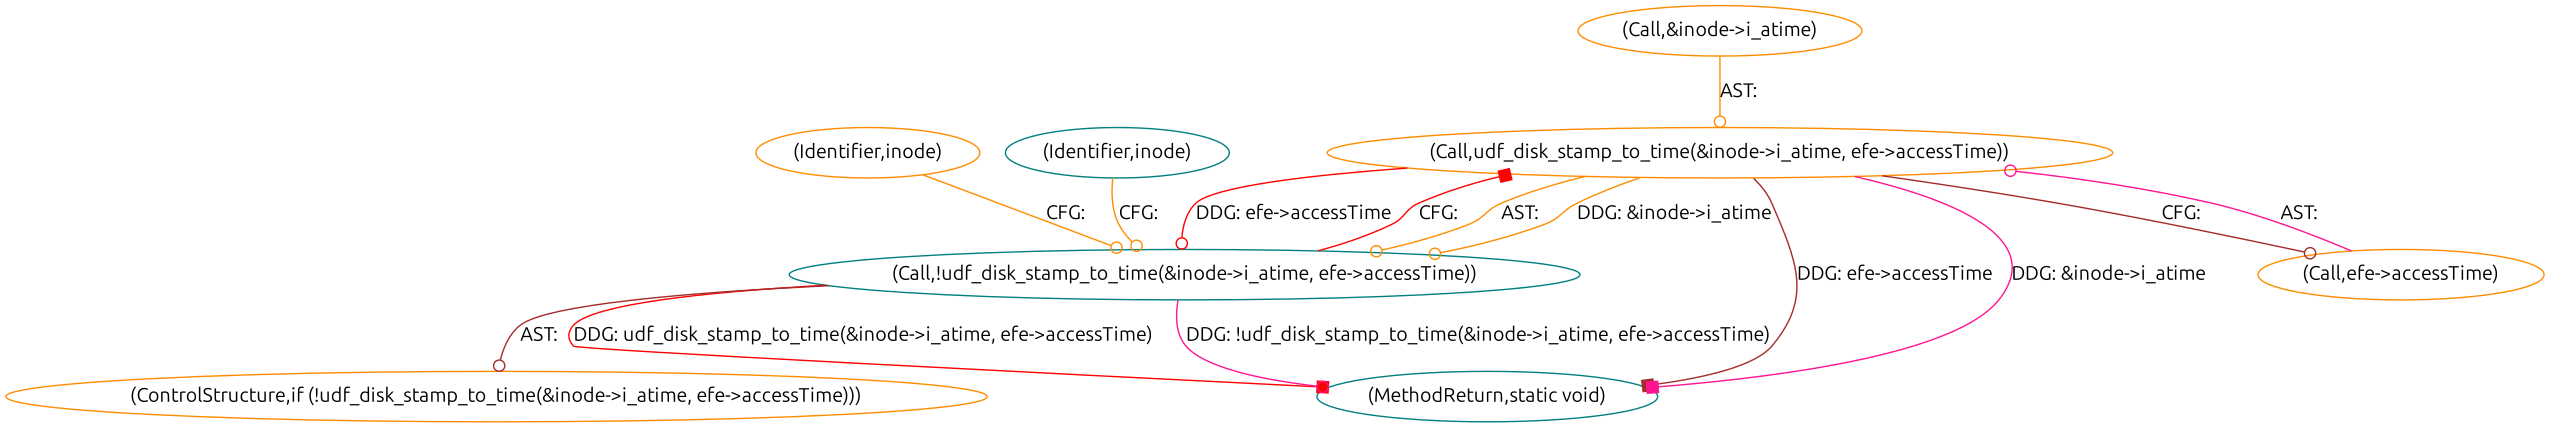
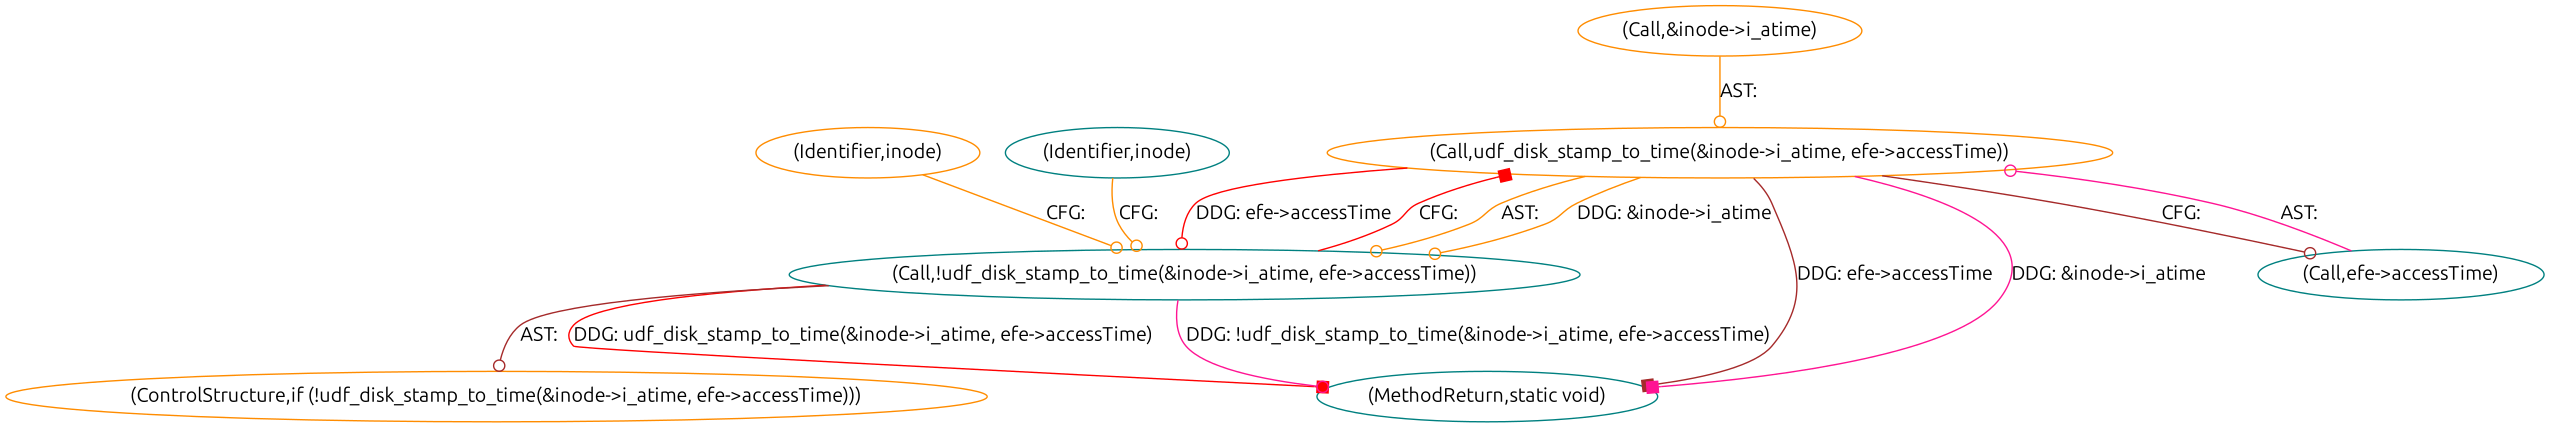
(2401, 275) -> (2401, 275)
